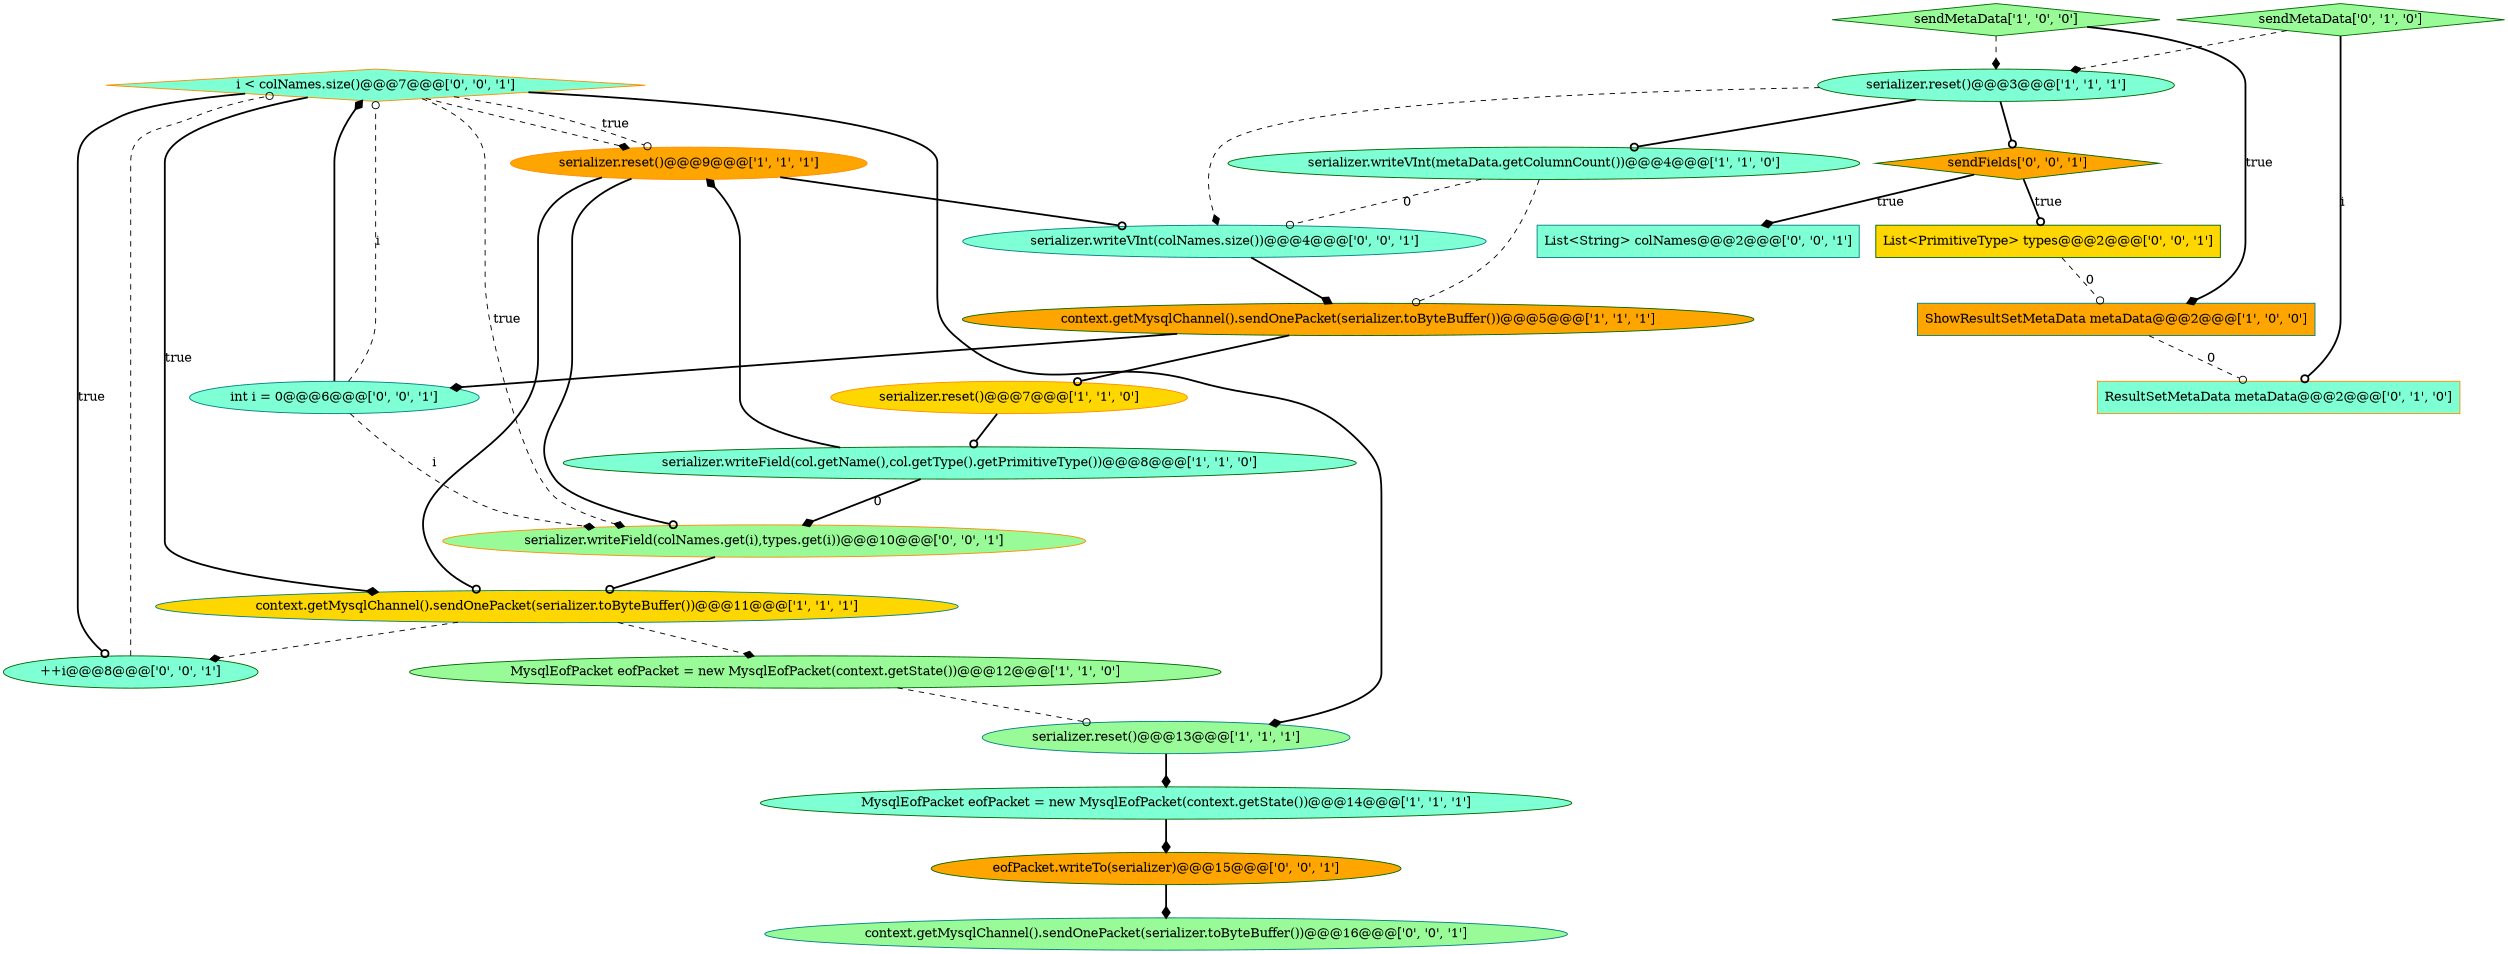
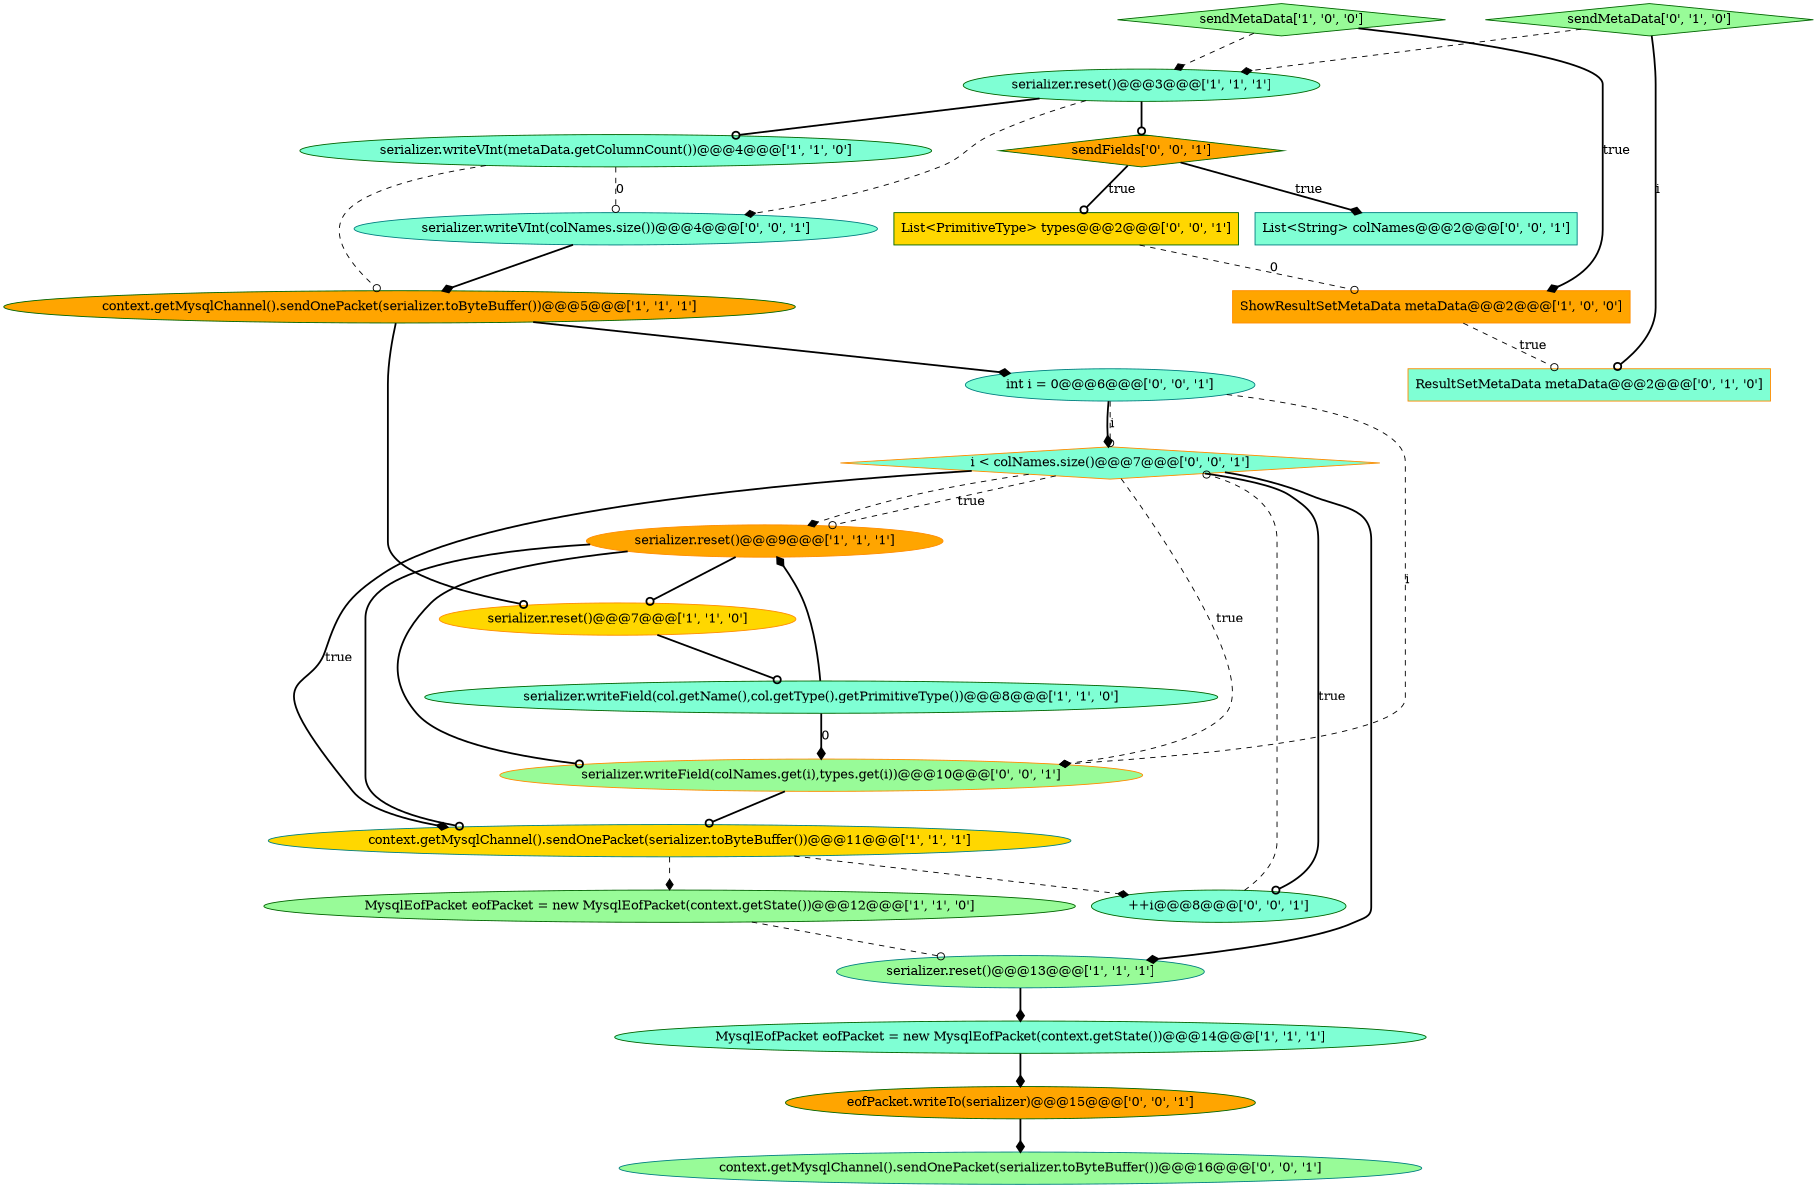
(949, 201) -> (695, 578)
(2116, 319) -> (1431, 307)
(2211, 358) -> (1533, 346)
